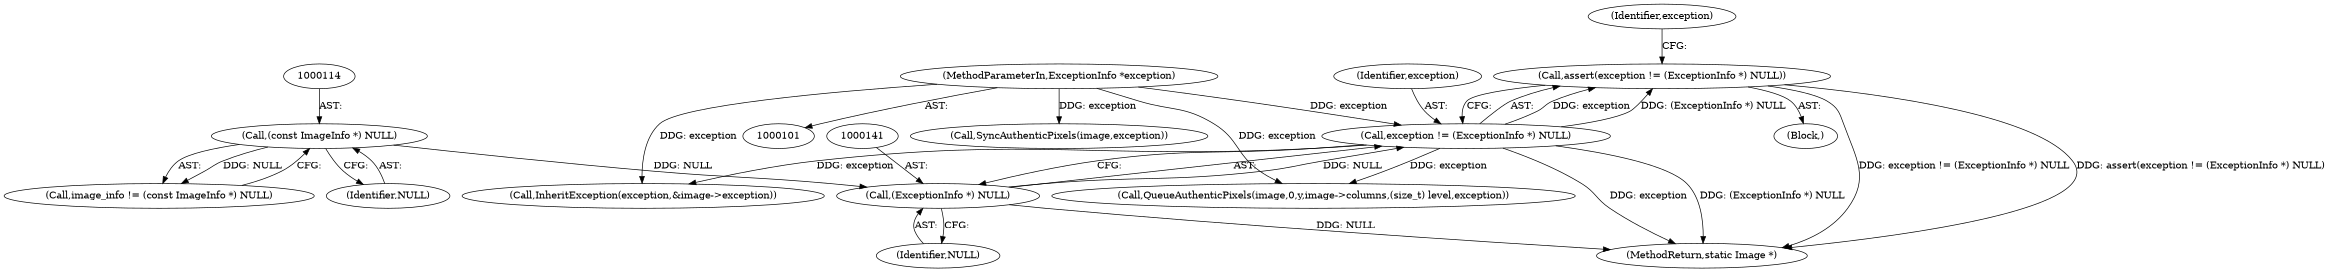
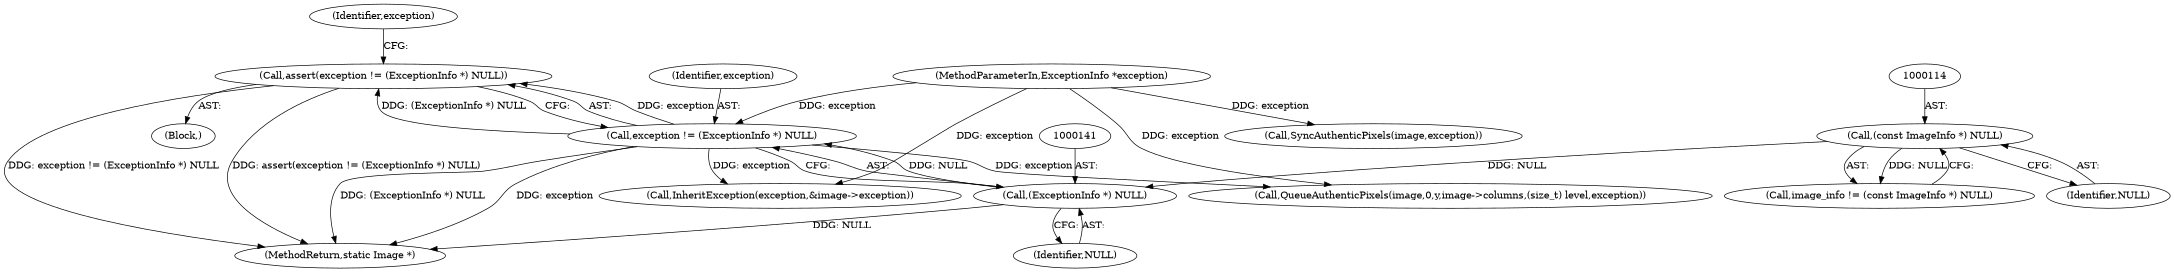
(779, 136) -> none
